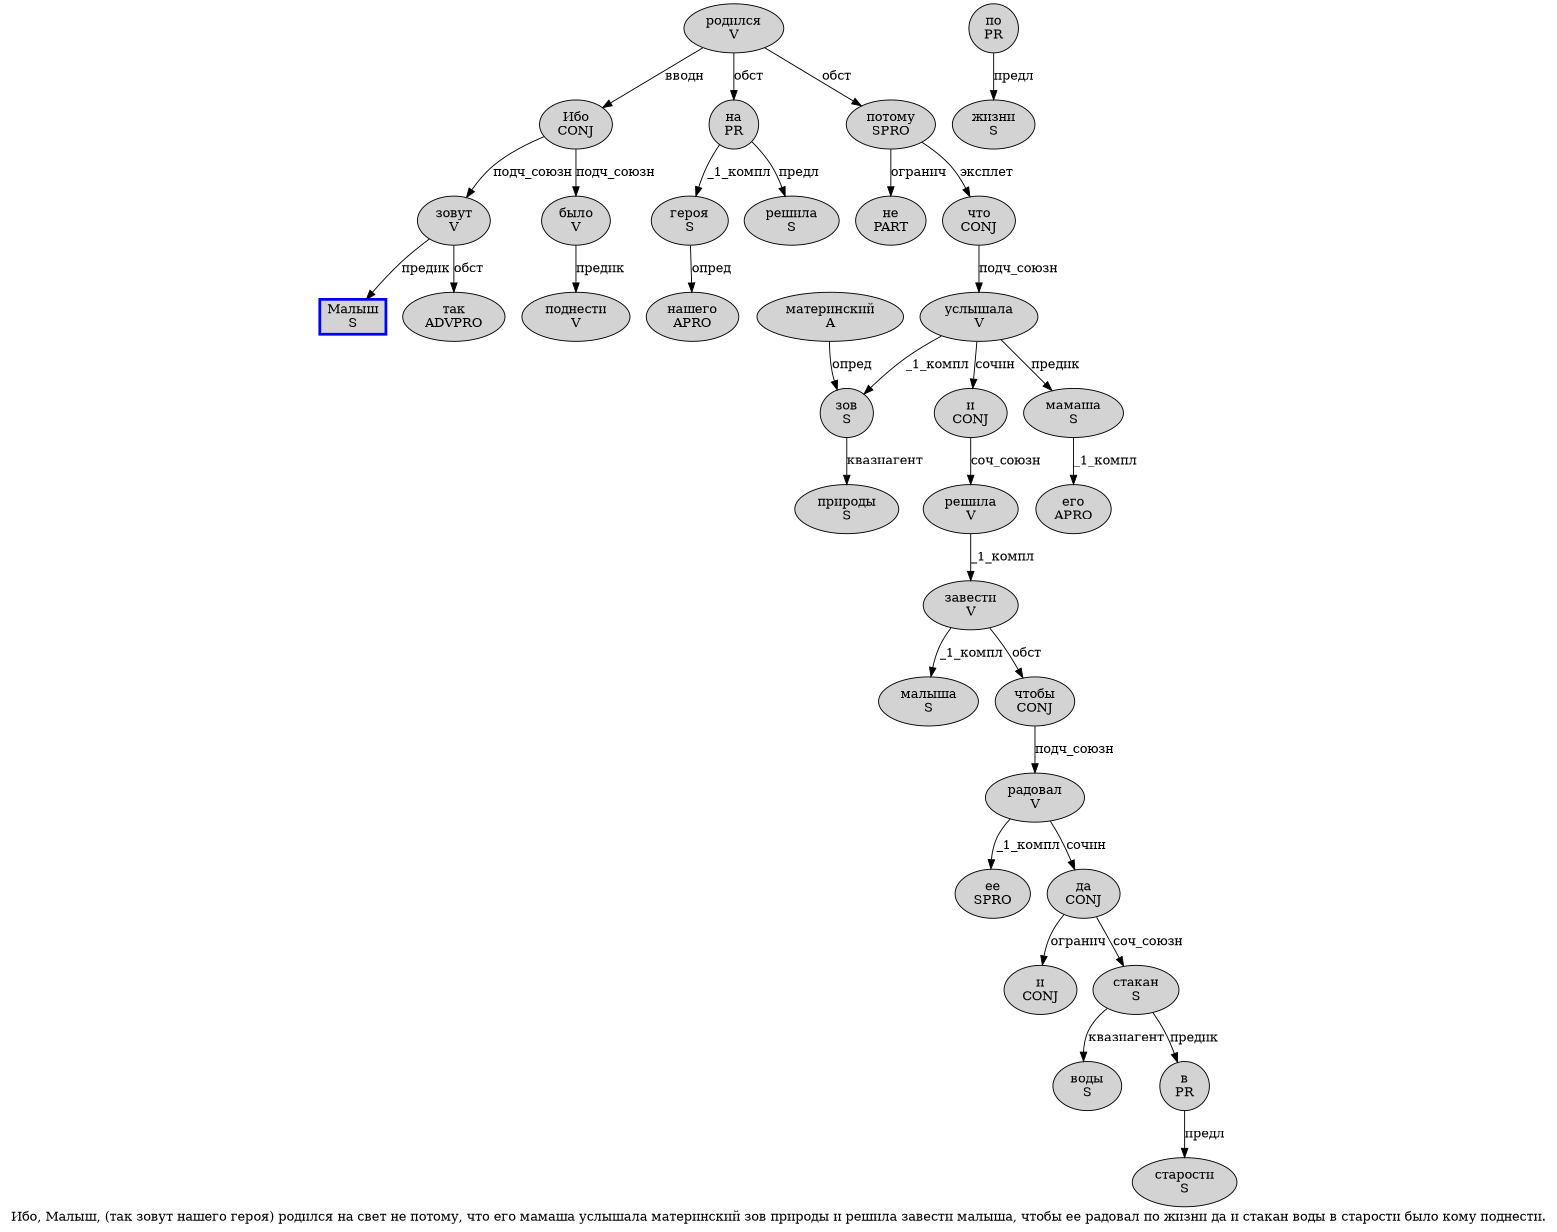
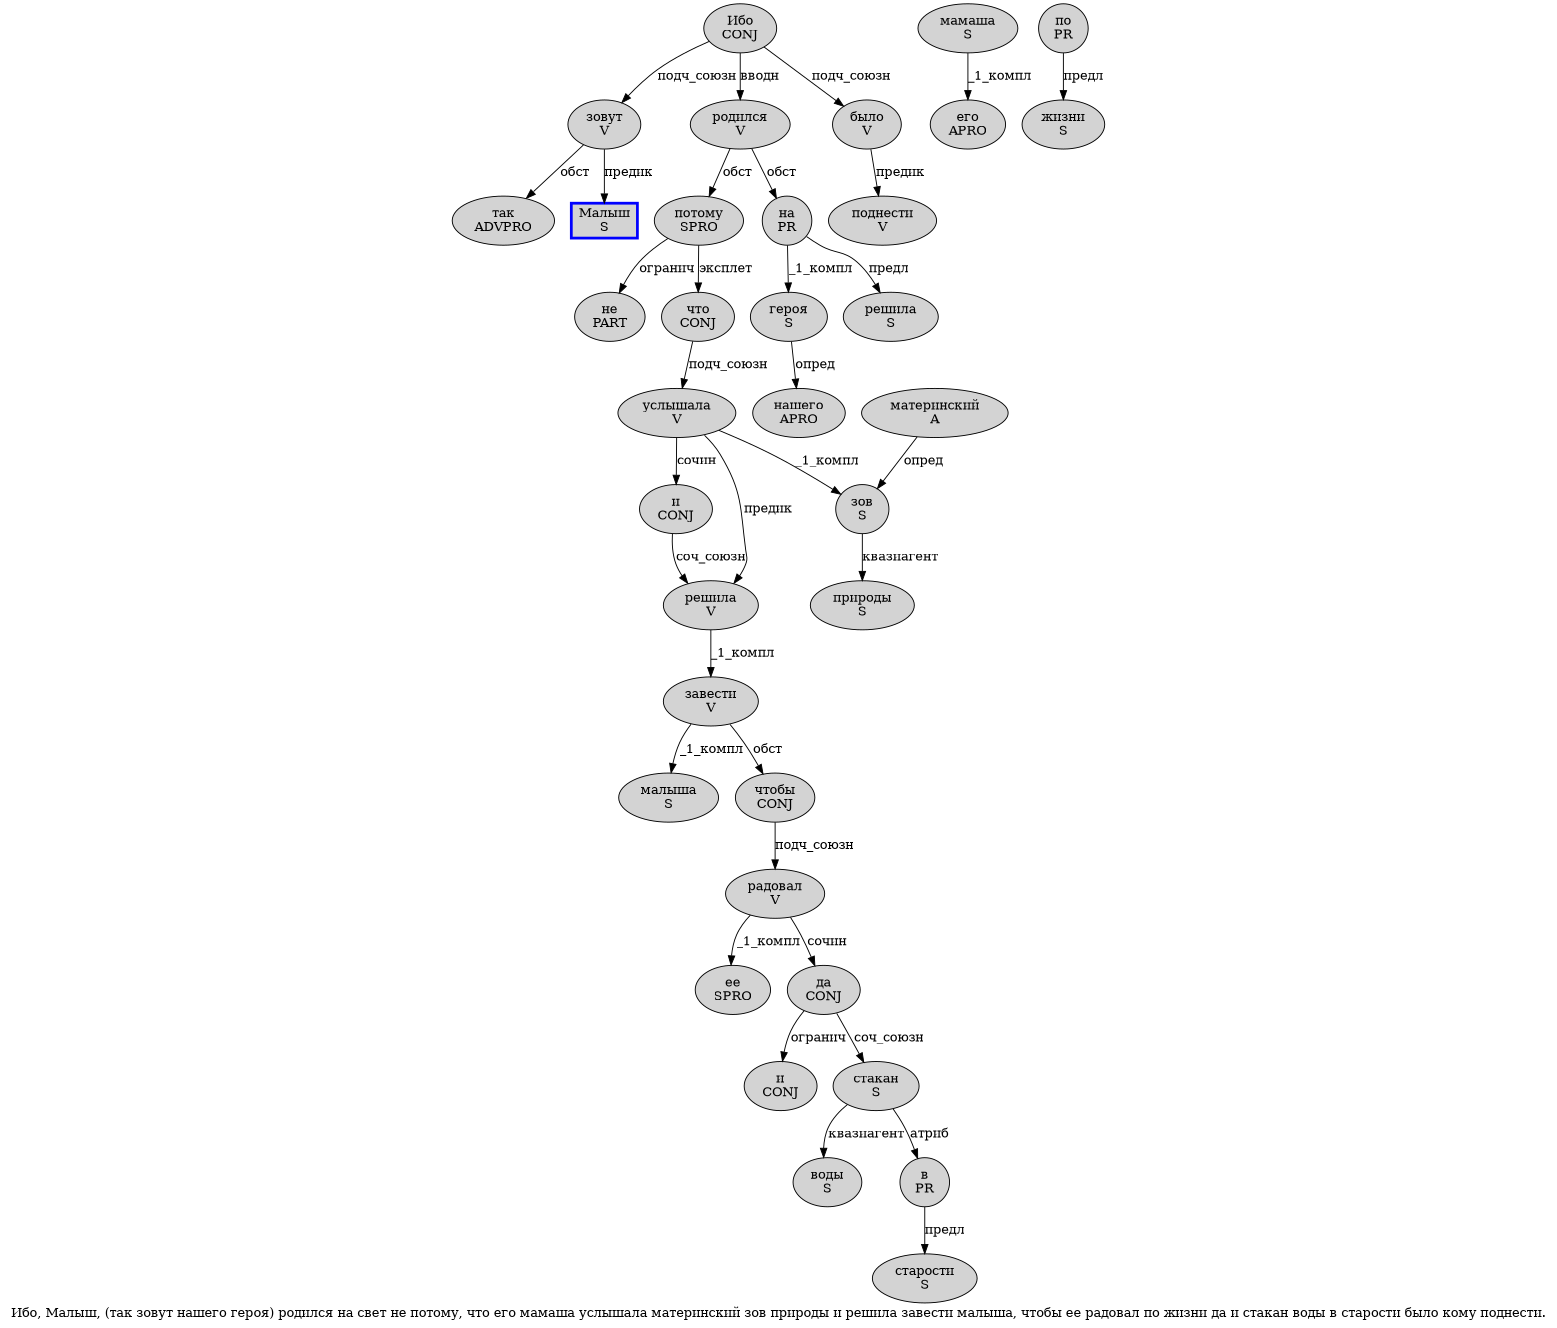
(657, 75) -> (740, 72)
(1023, 362) -> (740, 502)
(1194, 1038) -> (930, 1134)
